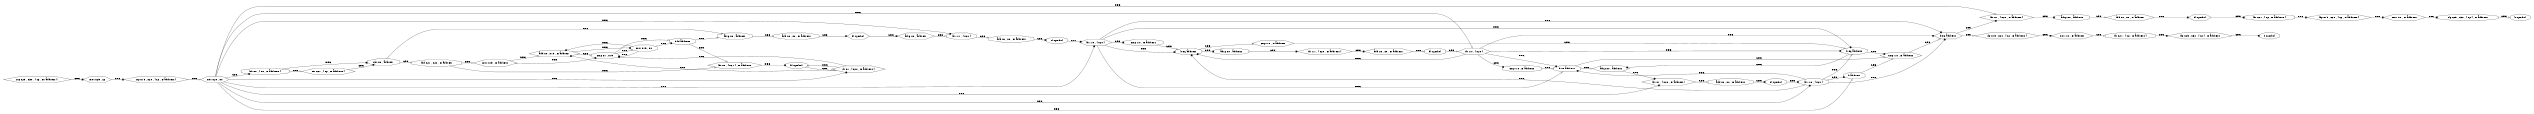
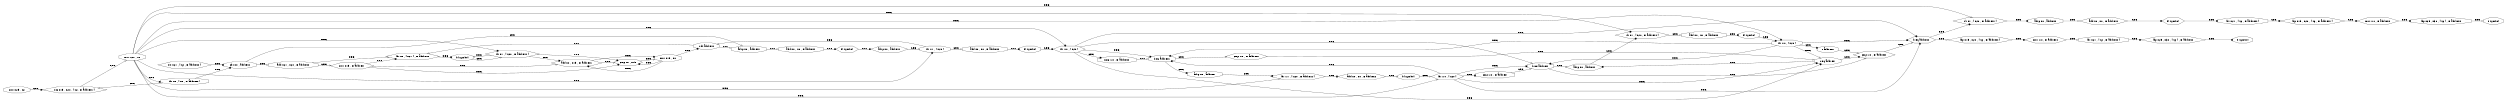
(639, 42) -> (822, 41)
(605, 56) -> (628, 62)
none -> (380, 61)
(295, 71) -> (131, 85)
(37, 80) -> none
(97, 80) -> (17, 90)
(215, 80) -> (132, 57)
(1036, 110) -> (700, 89)
